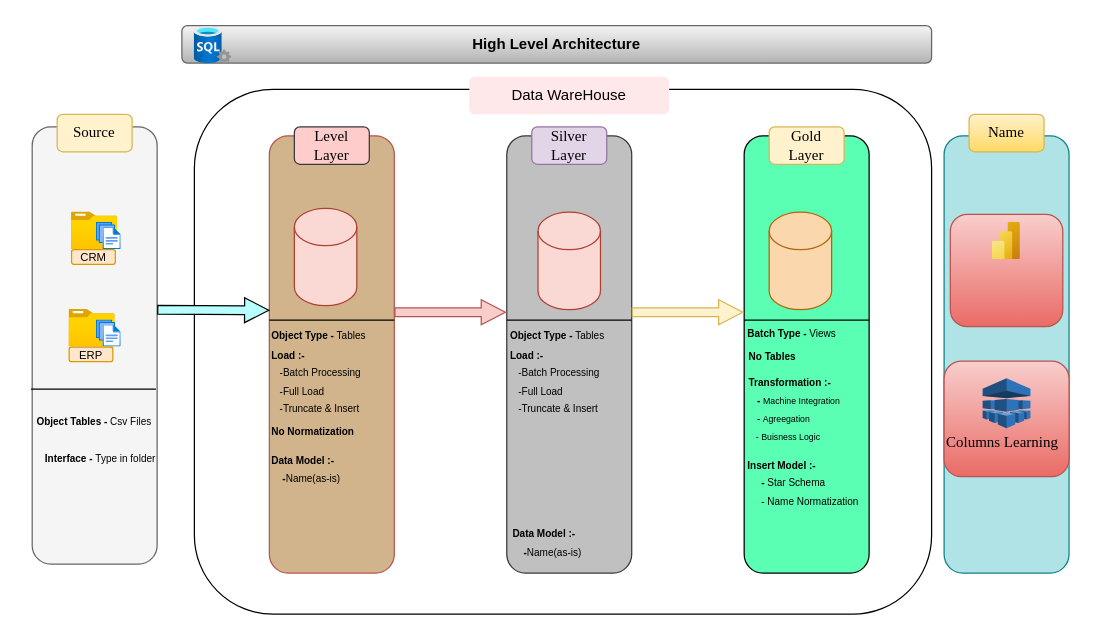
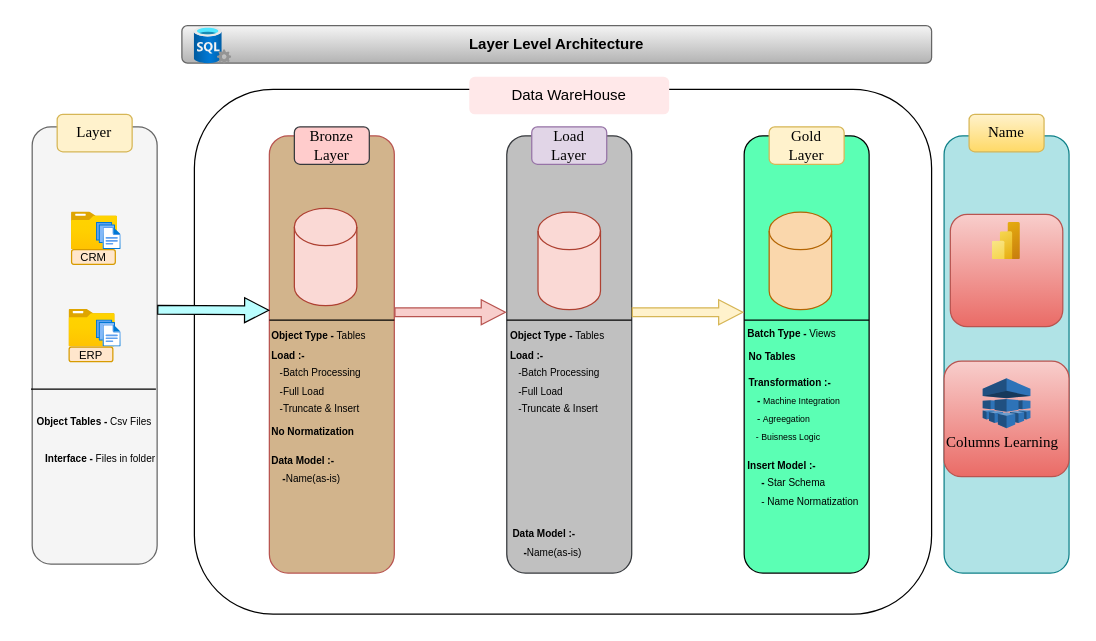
(557, 44) -> (557, 44)
(94, 133) -> (94, 133)
(332, 146) -> (332, 146)
(569, 146) -> (569, 146)
(101, 458) -> (101, 458)
